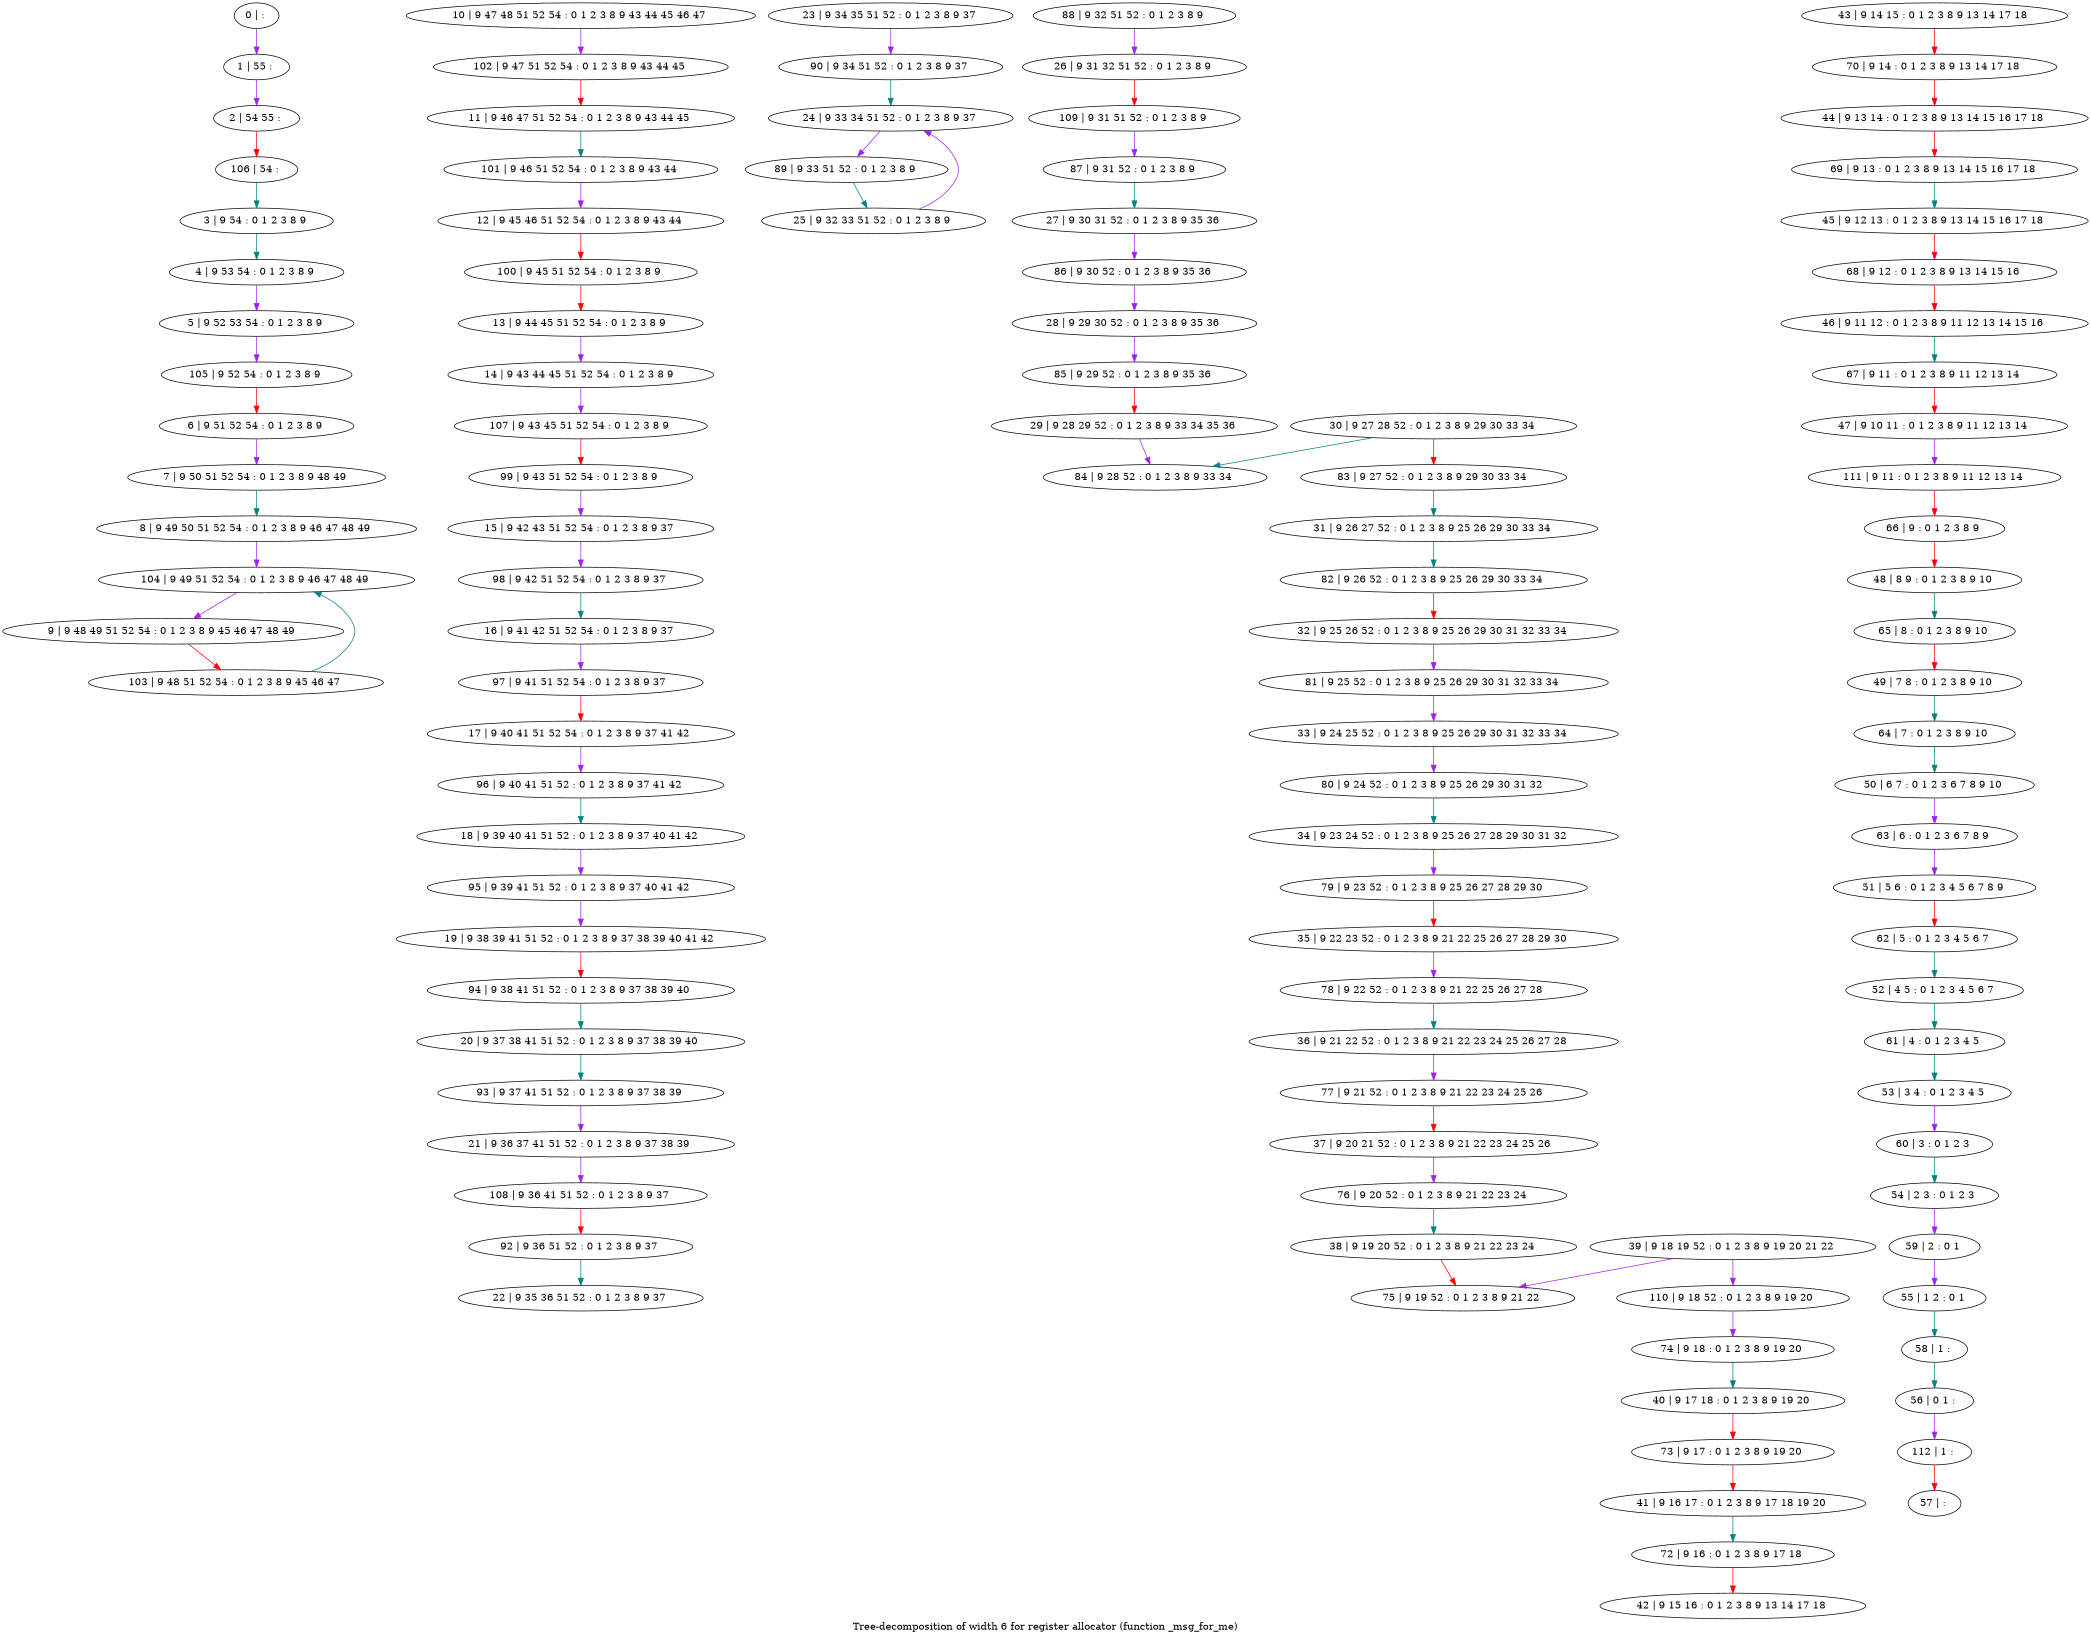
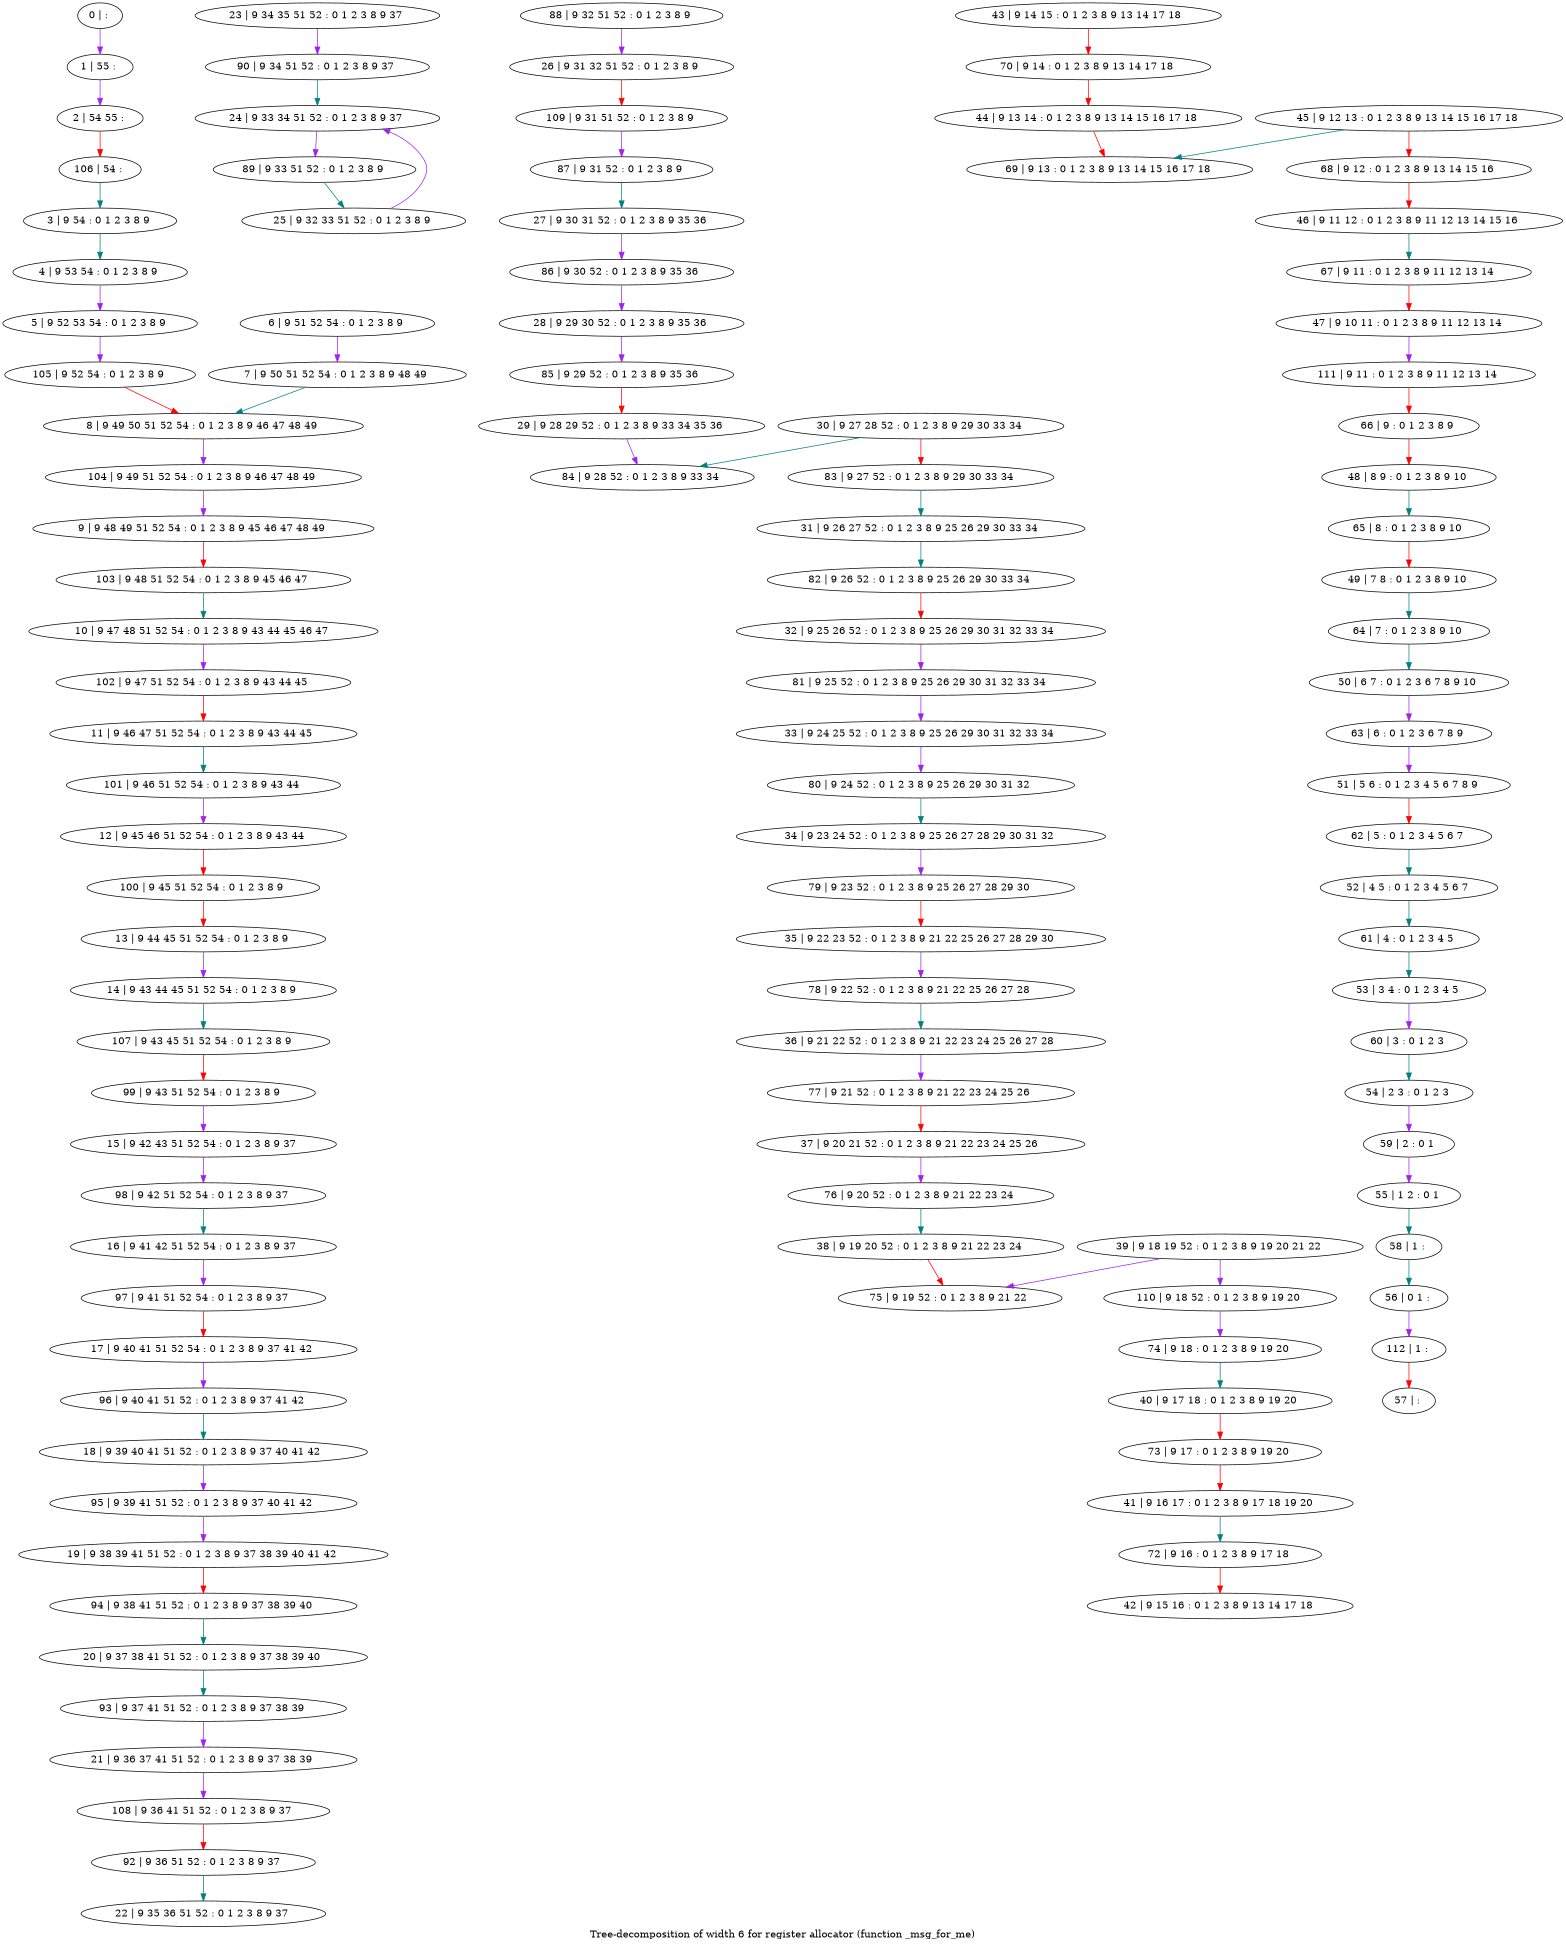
(1935, 192) -> (1262, 143)
(257, 397) -> (148, 399)
(581, 397) -> (203, 1013)
(354, 636) -> (203, 602)
